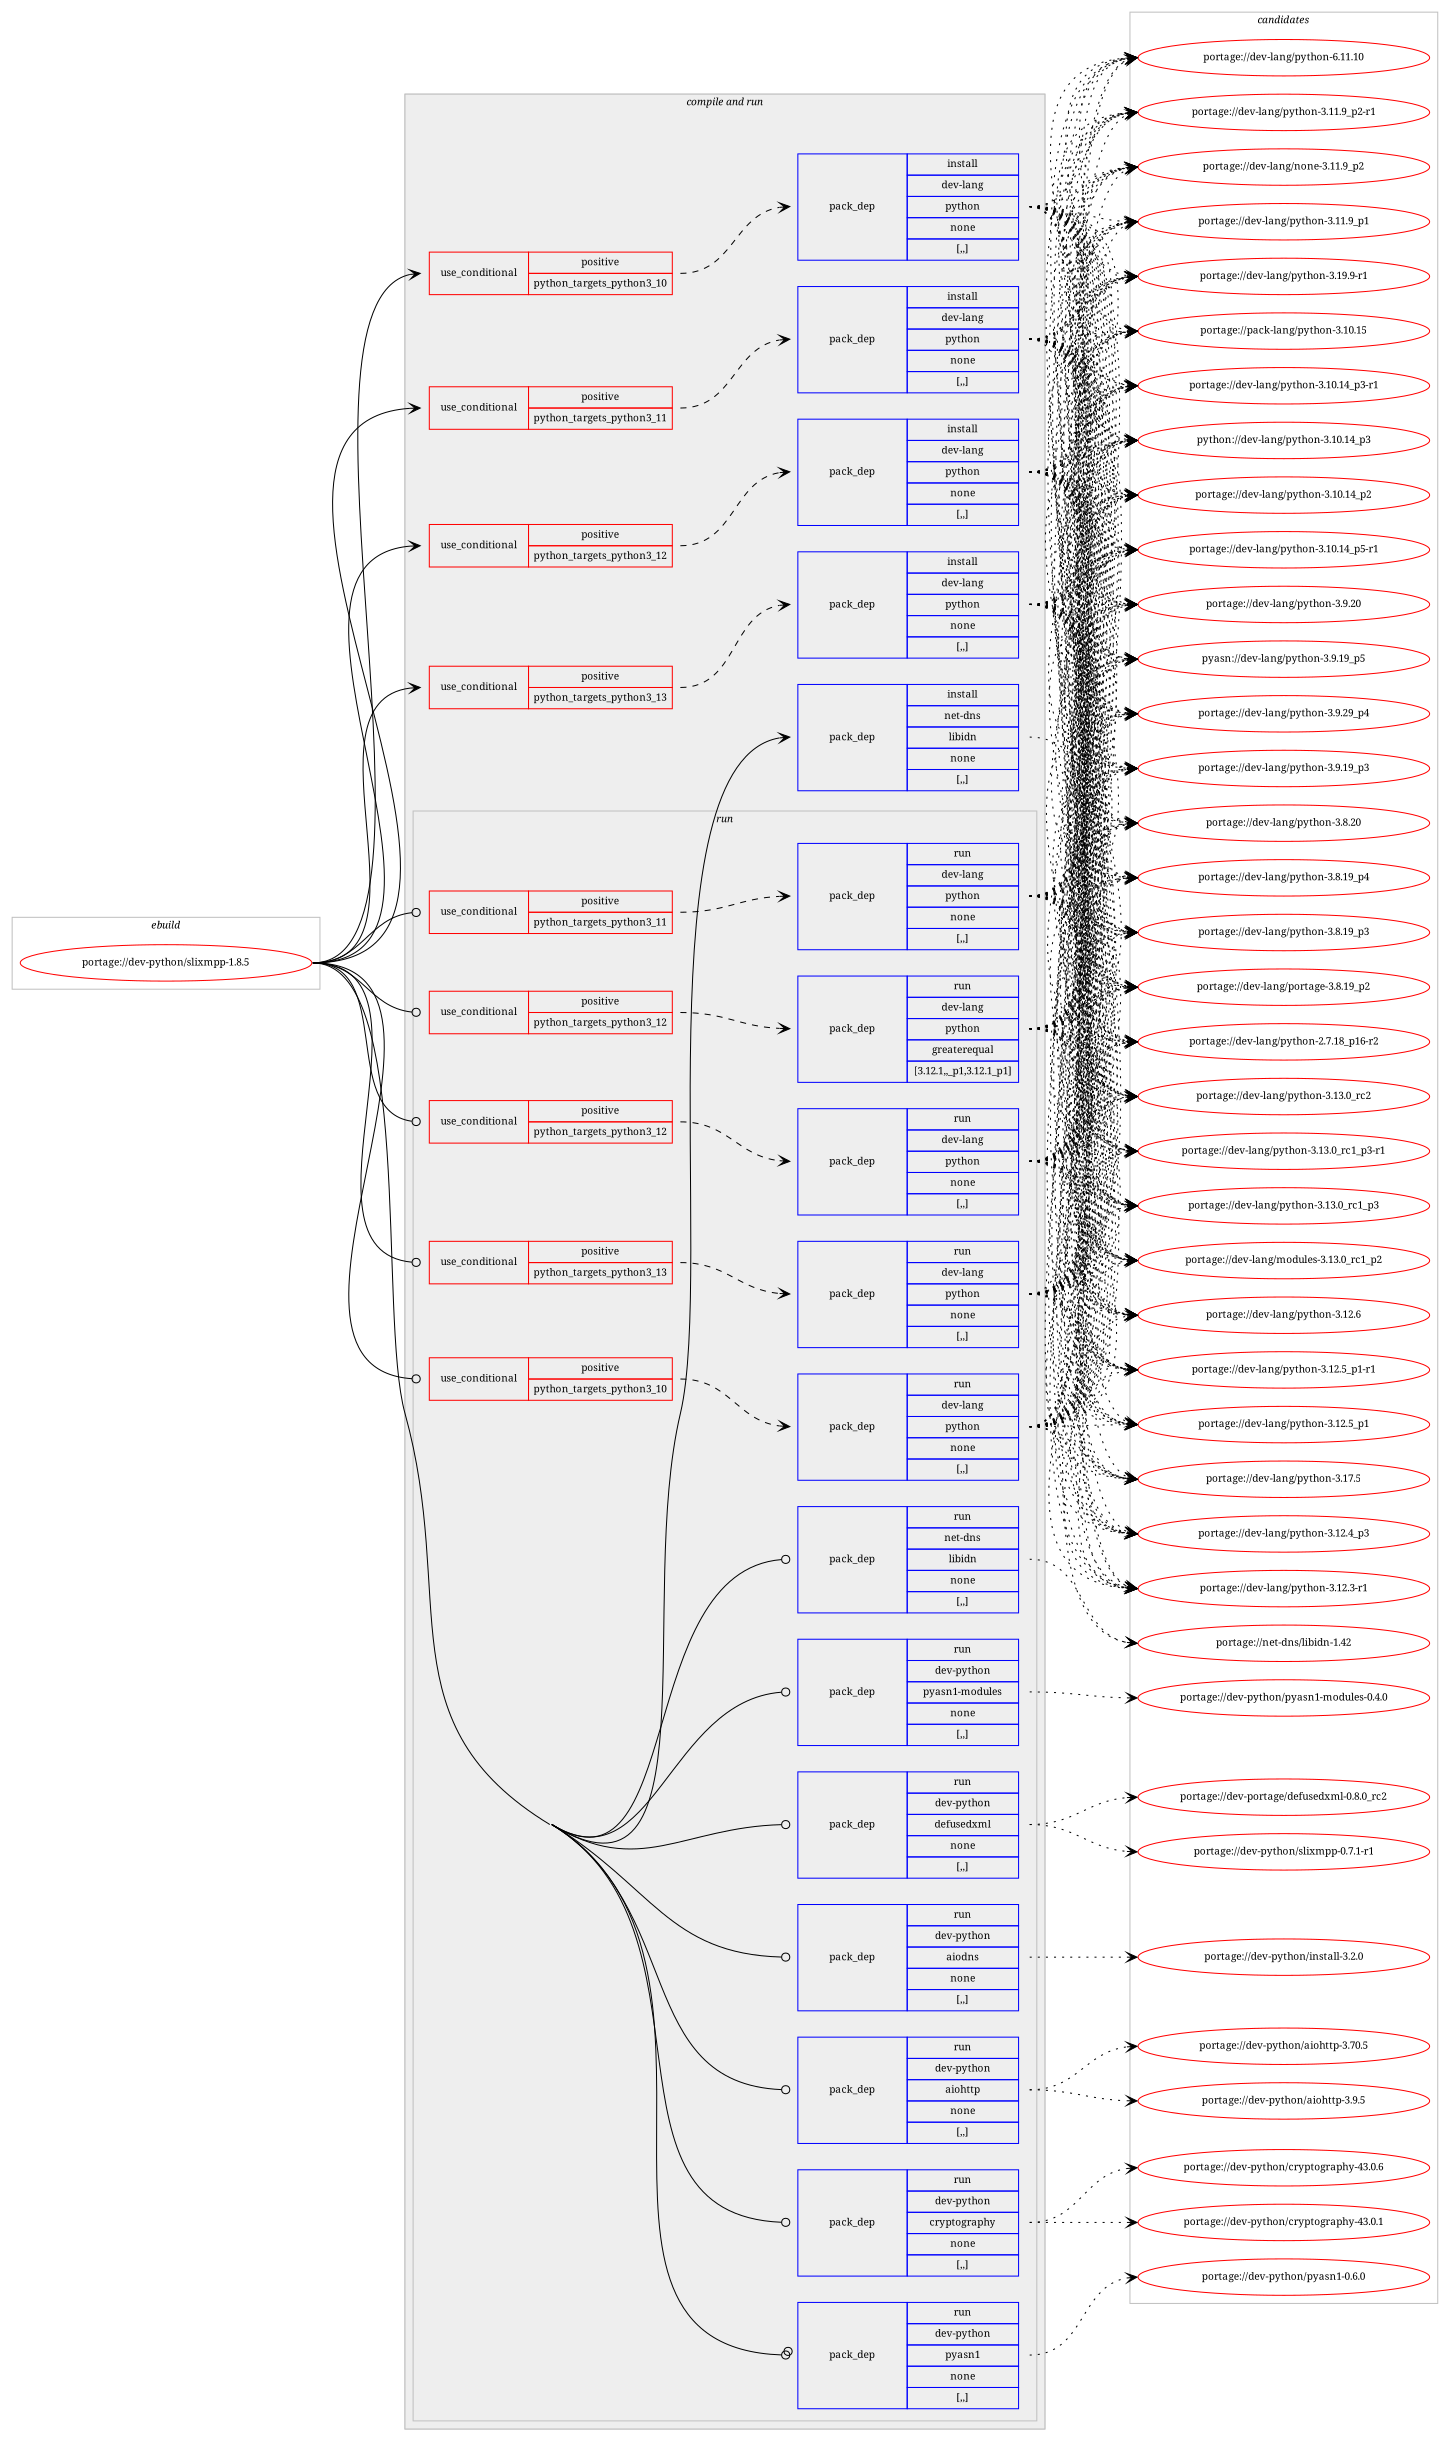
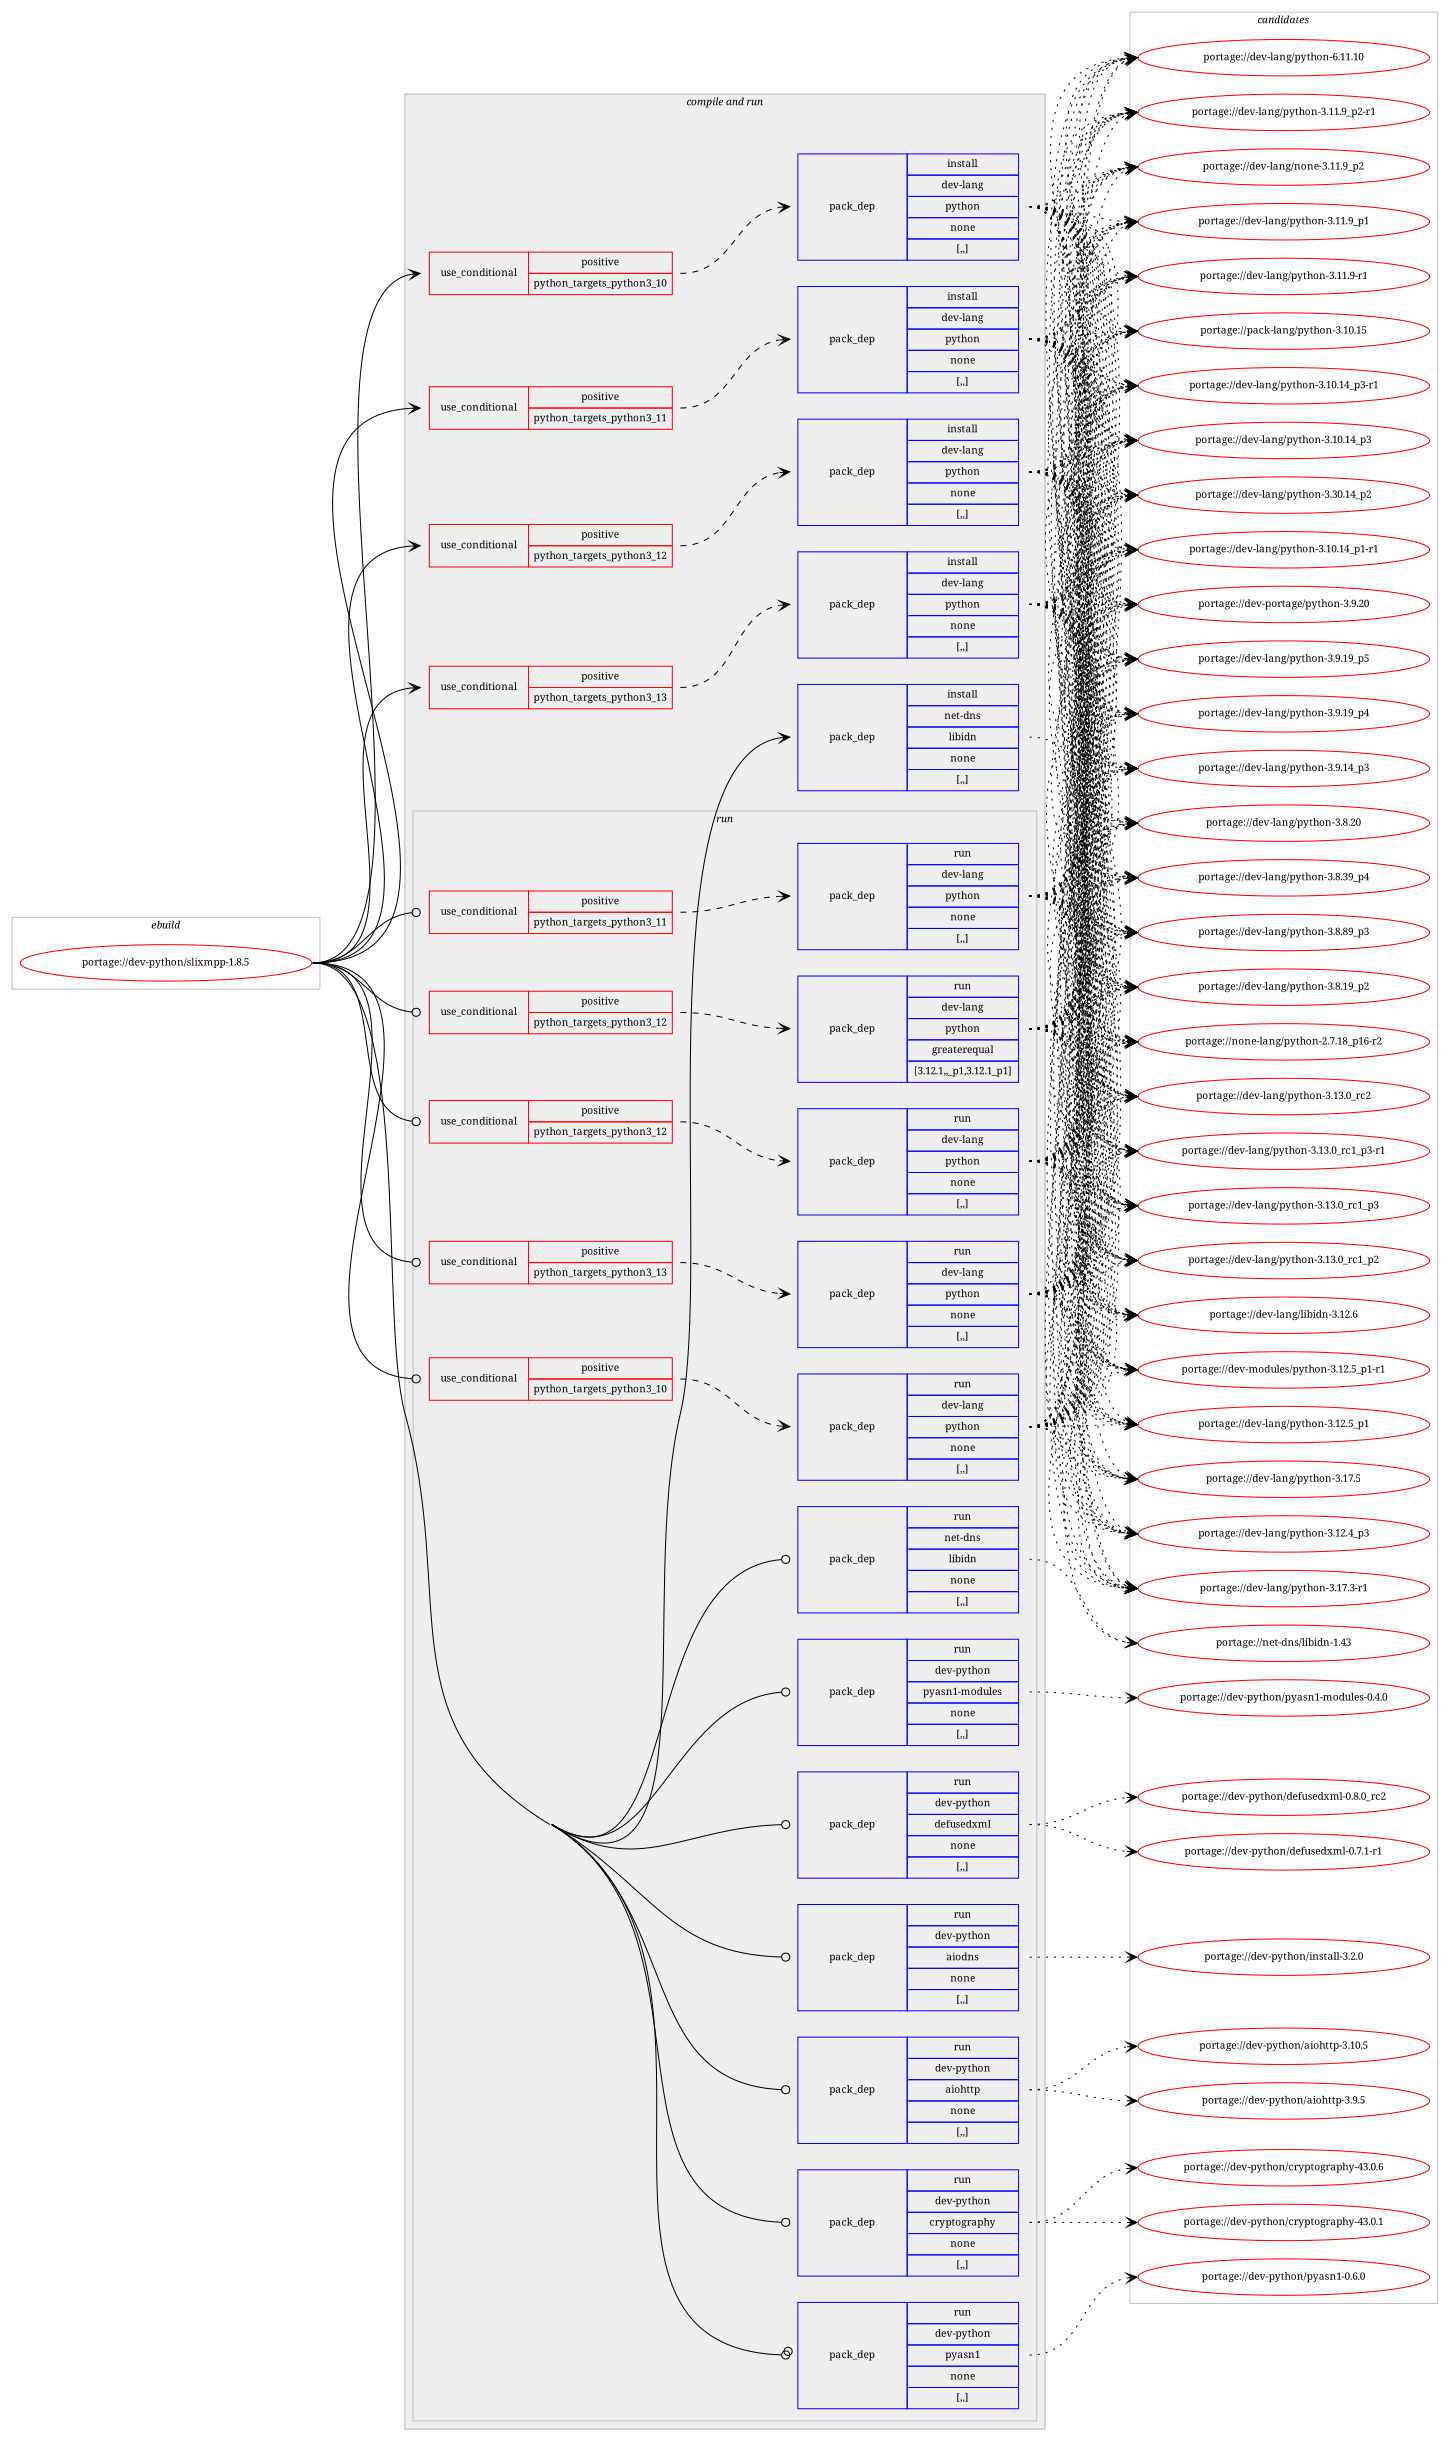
(1284, 276) -> (1284, 276)
(1284, 440) -> (1284, 440)
(1284, 495) -> (1284, 495)
(1284, 550) -> (1284, 550)
(1284, 604) -> (1284, 604)
(1284, 659) -> (1284, 659)
(1284, 714) -> (1284, 714)
(1284, 768) -> (1284, 768)
(1284, 878) -> (1284, 878)
(1284, 933) -> (1284, 933)
(1284, 987) -> (1284, 987)
(1284, 1042) -> (1284, 1042)
(1284, 1261) -> (1284, 1261)
(1284, 1315) -> (1284, 1315)
(1284, 1370) -> (1284, 1370)
(1284, 1589) -> (1284, 1589)
(1284, 1643) -> (1284, 1643)
(1284, 1797) -> (1284, 1797)
(1284, 1852) -> (1284, 1852)
(1284, 2046) -> (1284, 2046)
